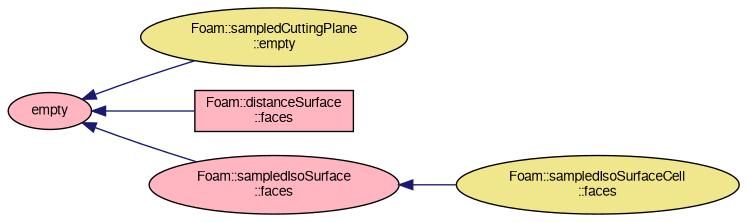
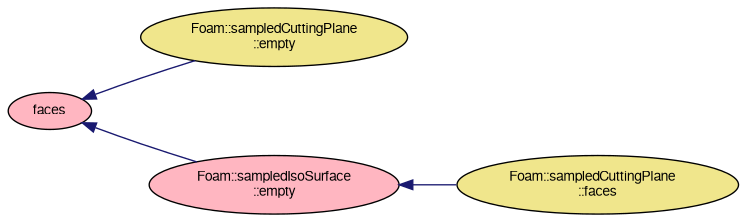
(50, 111) -> (50, 111)
(274, 111) -> none
(274, 185) -> (274, 185)
(598, 185) -> (598, 185)
